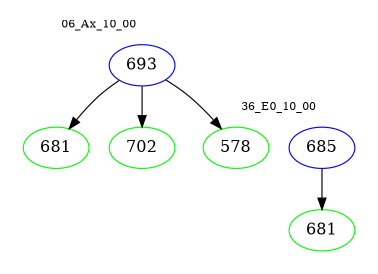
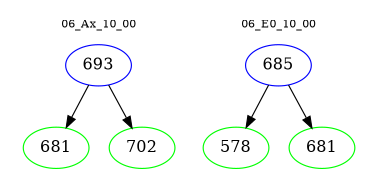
(201, 107) -> (260, 101)
(279, 107) -> (279, 25)
